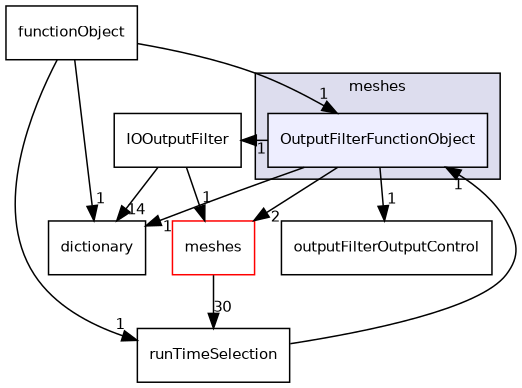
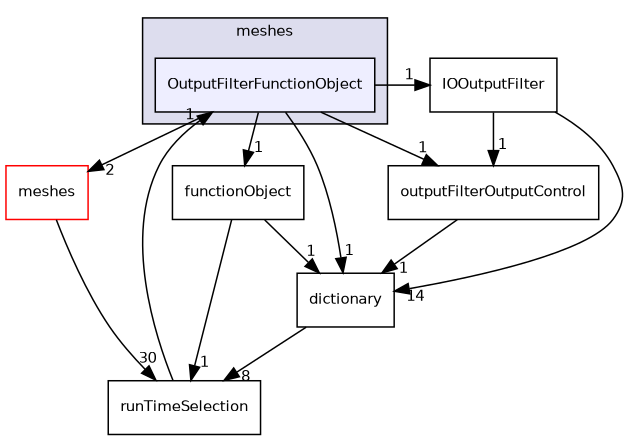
(234, 66) -> (253, 134)
(193, 187) -> (493, 132)
none -> (426, 242)
none -> (272, 350)
